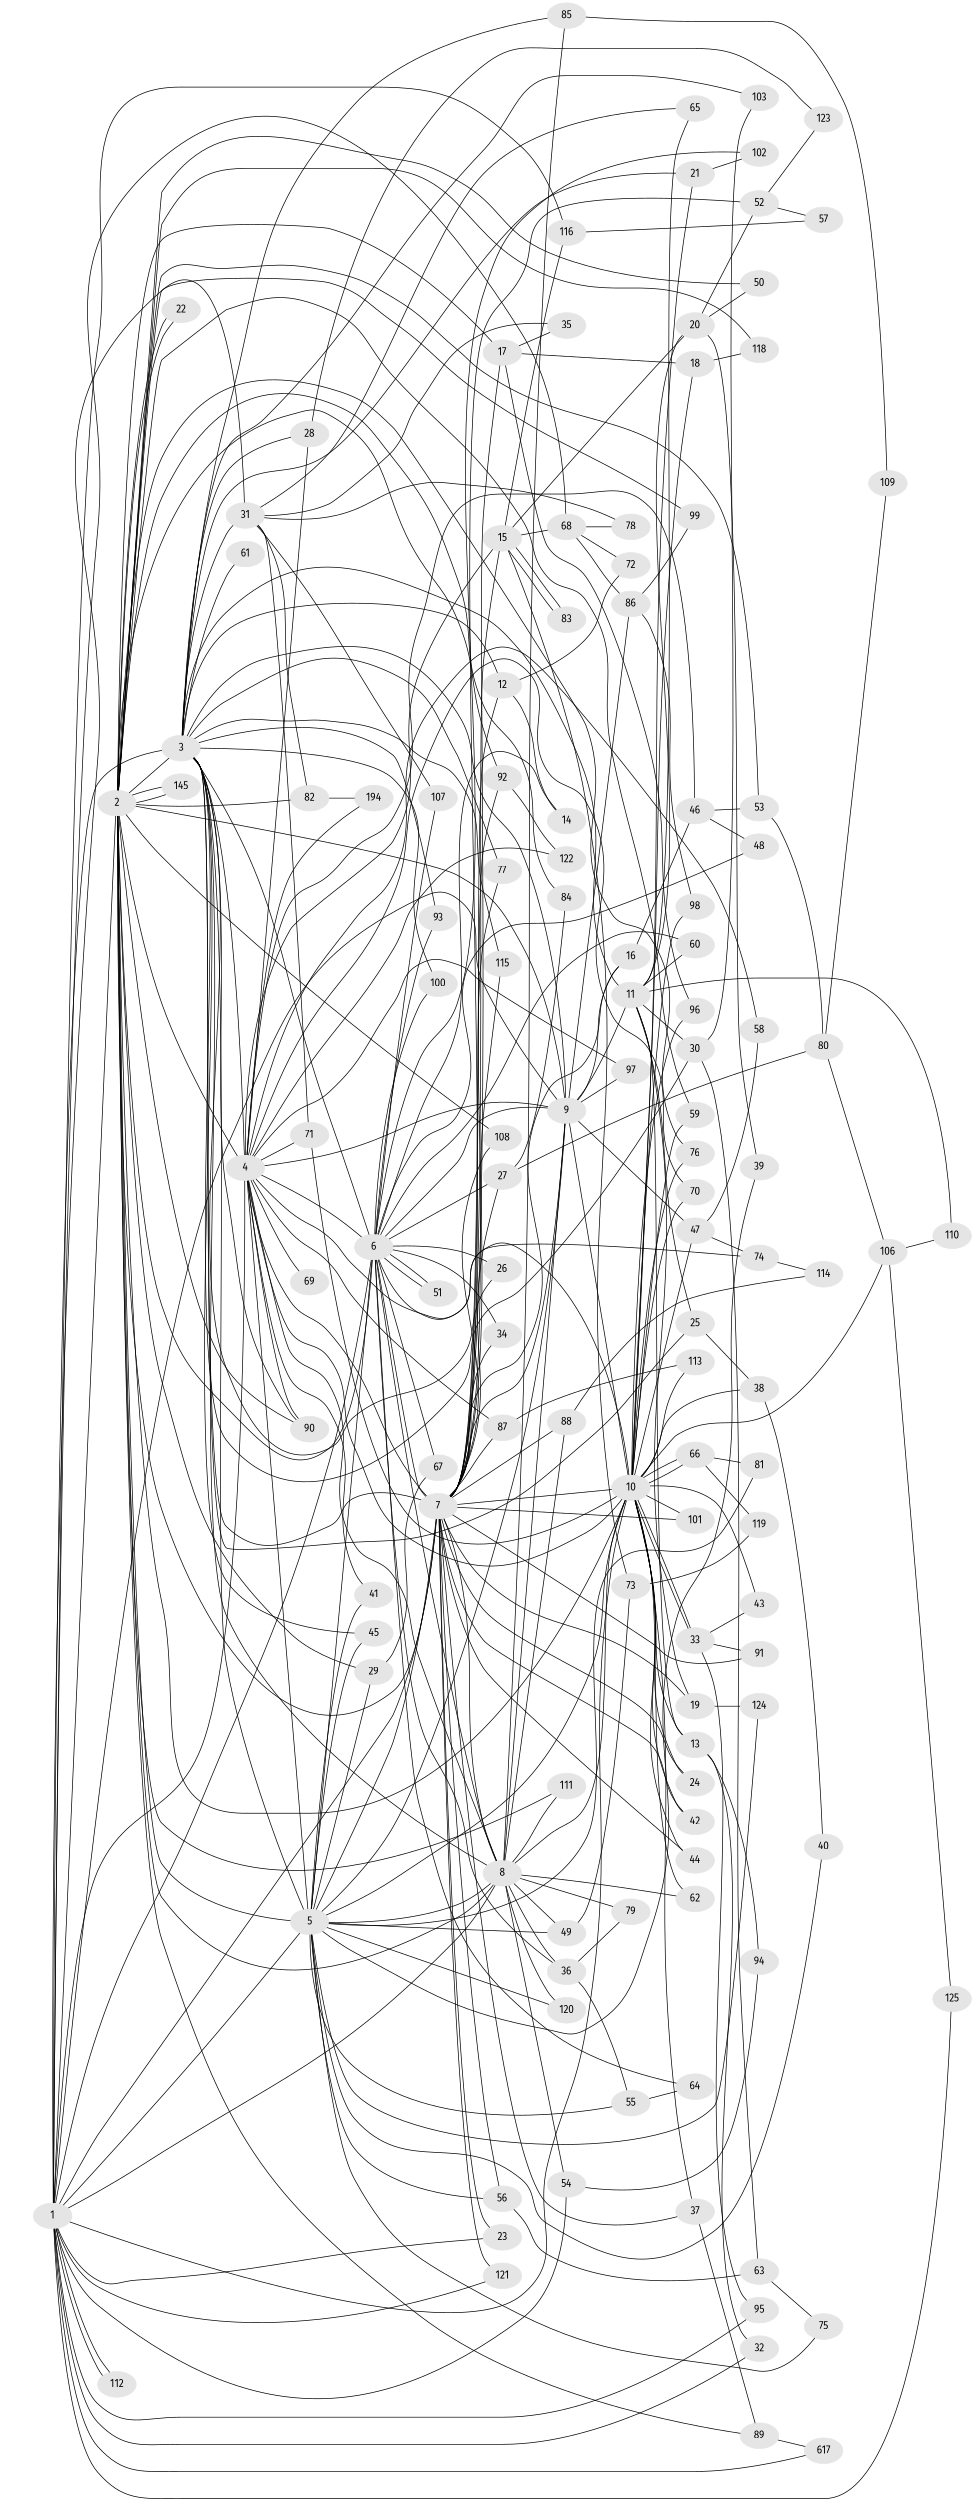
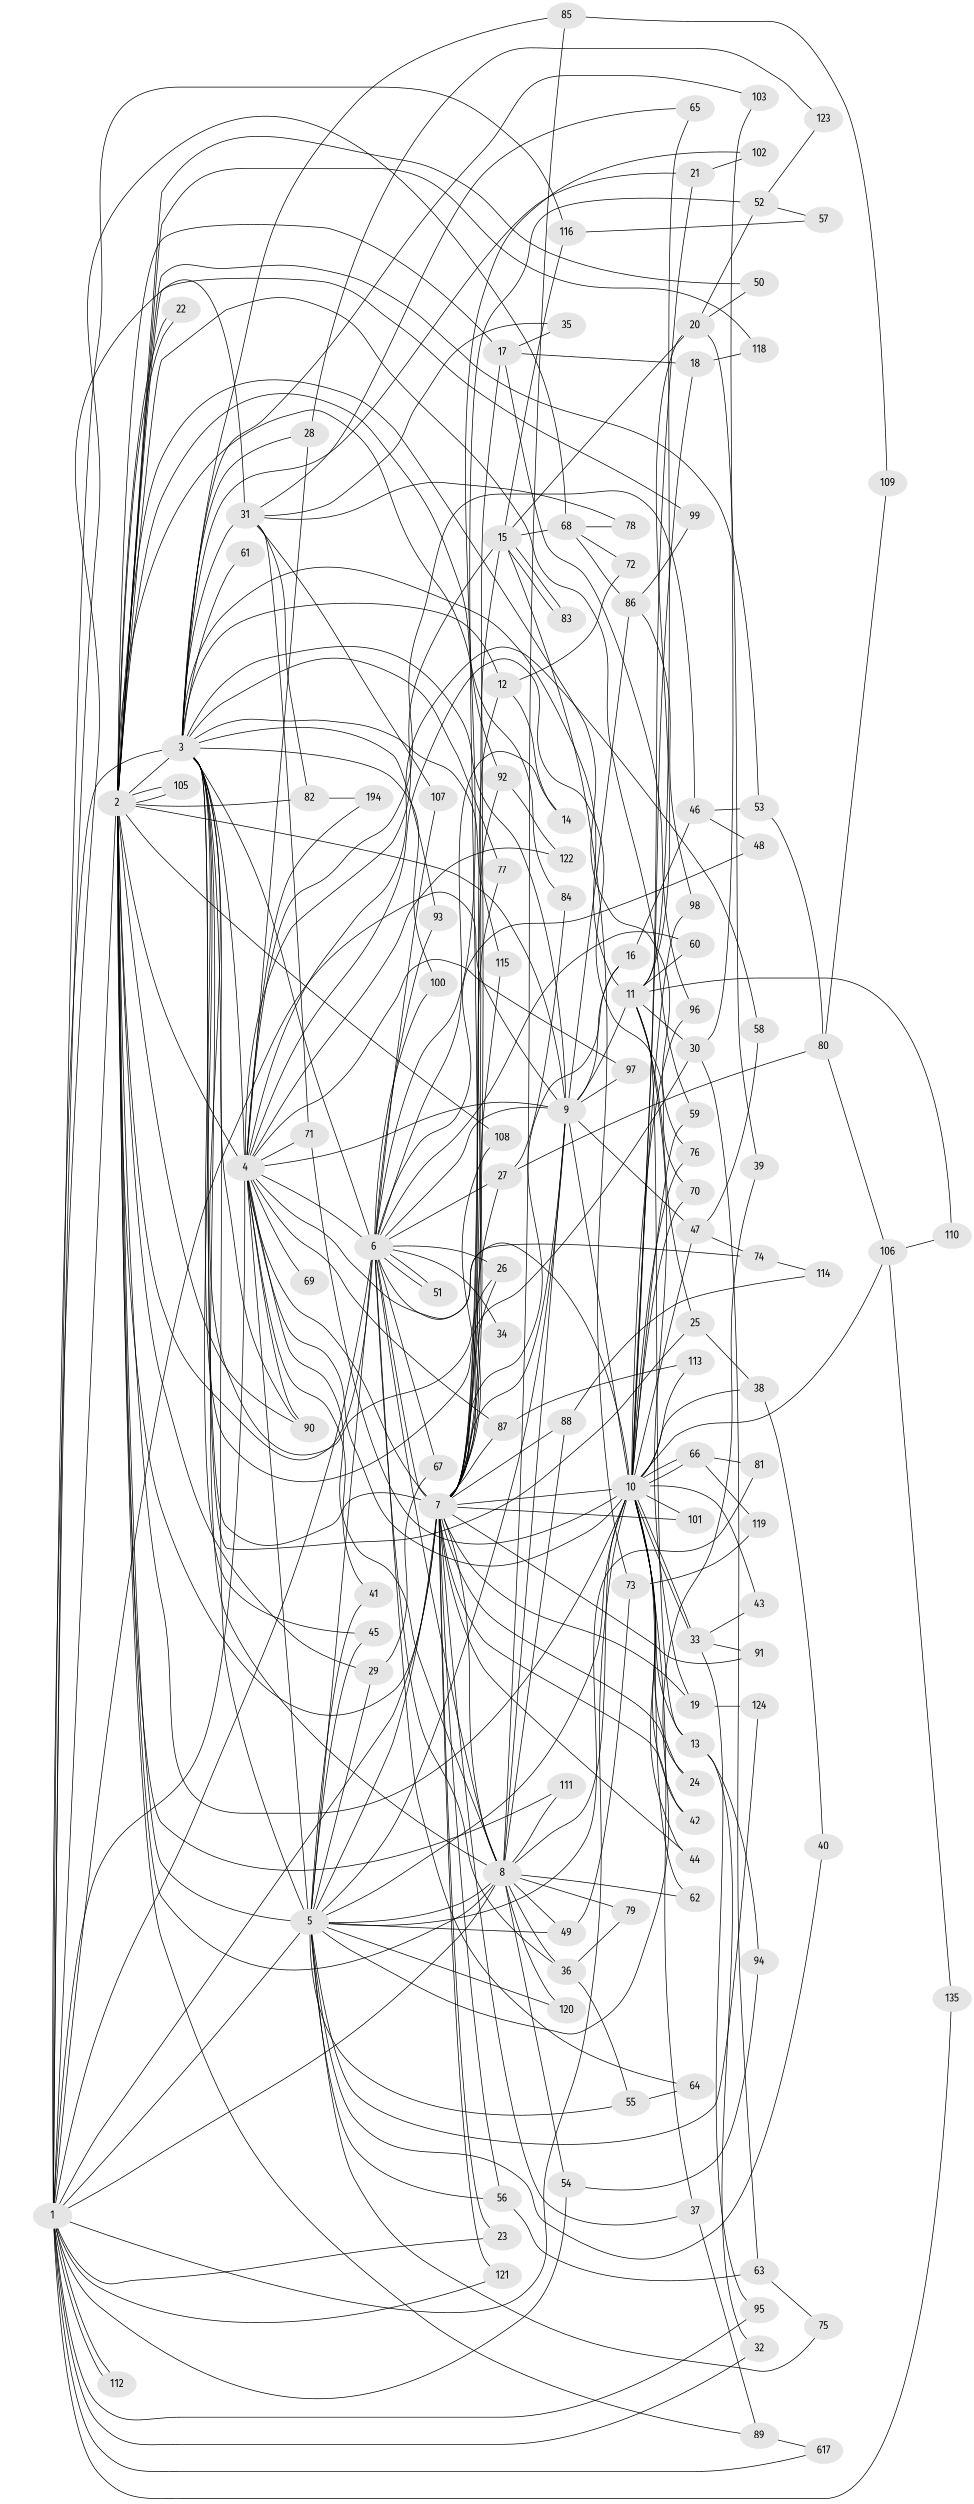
(181, 787) -> (181, 787)
(471, 1421) -> (475, 1390)
(952, 1999) -> (952, 1999)
